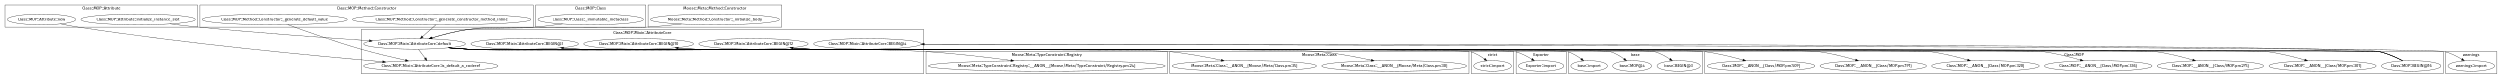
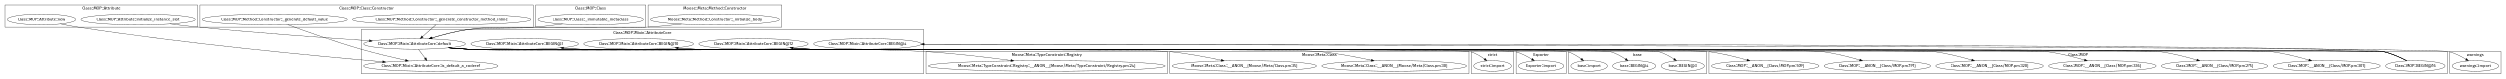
(367, 8) -> (367, 8)
(1632, 66) -> (1634, 66)
